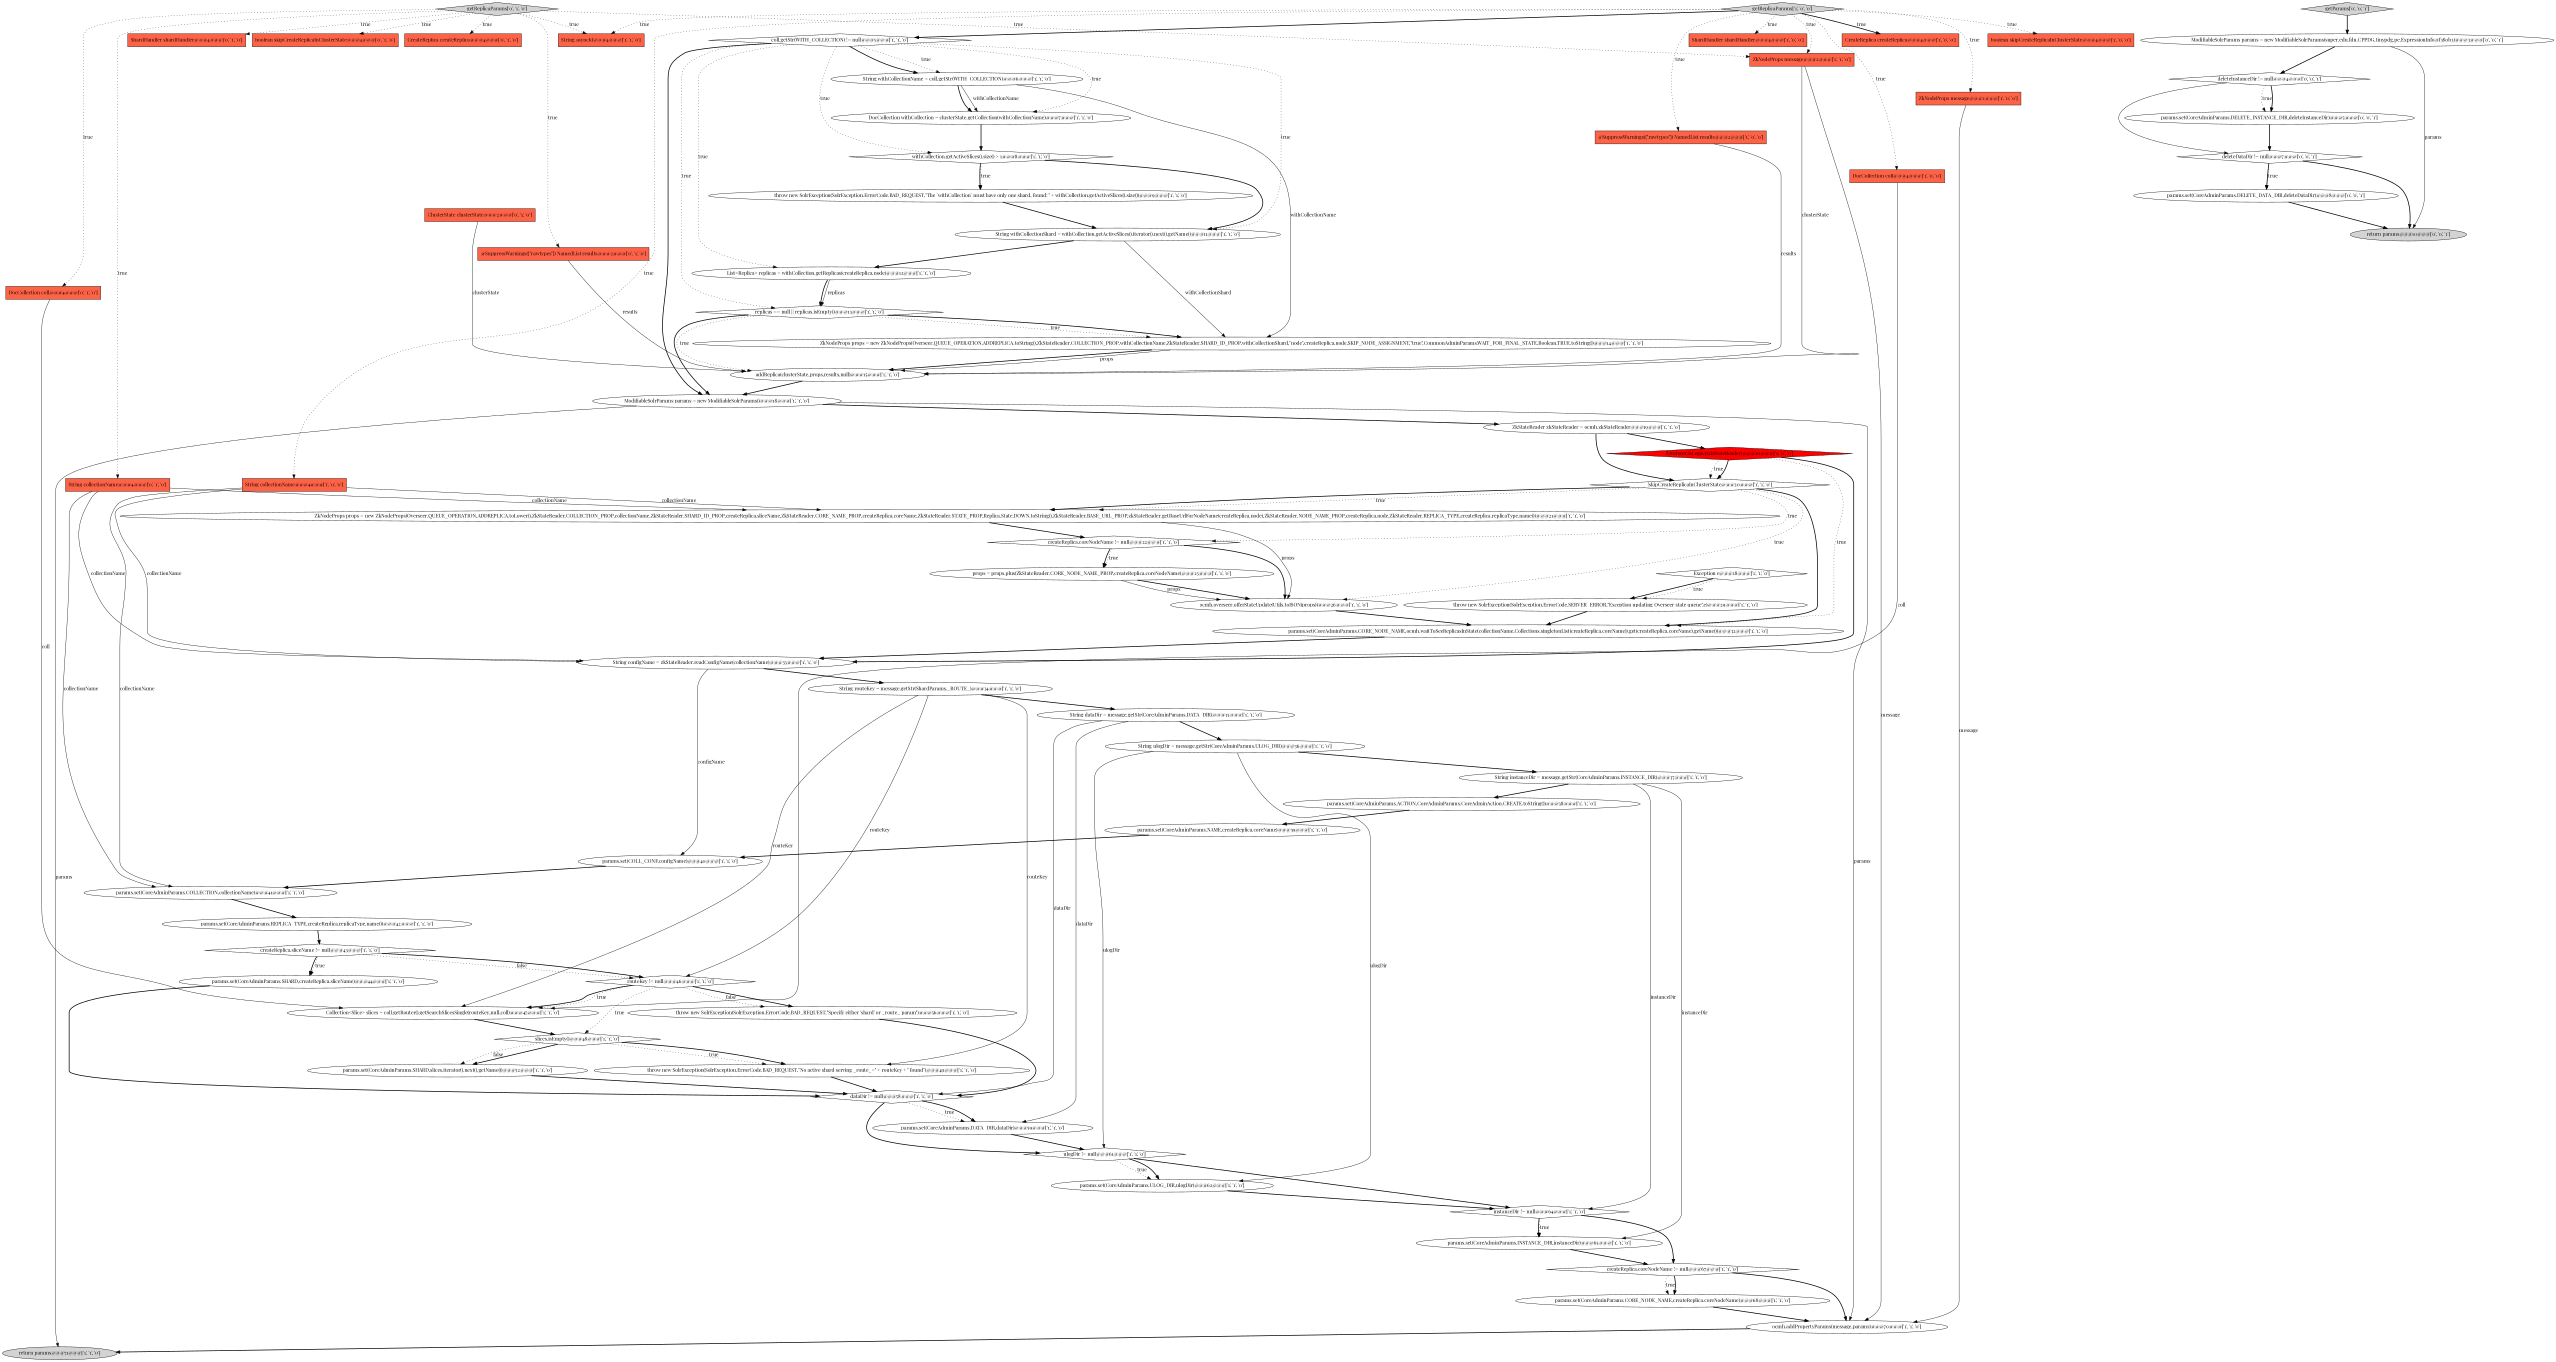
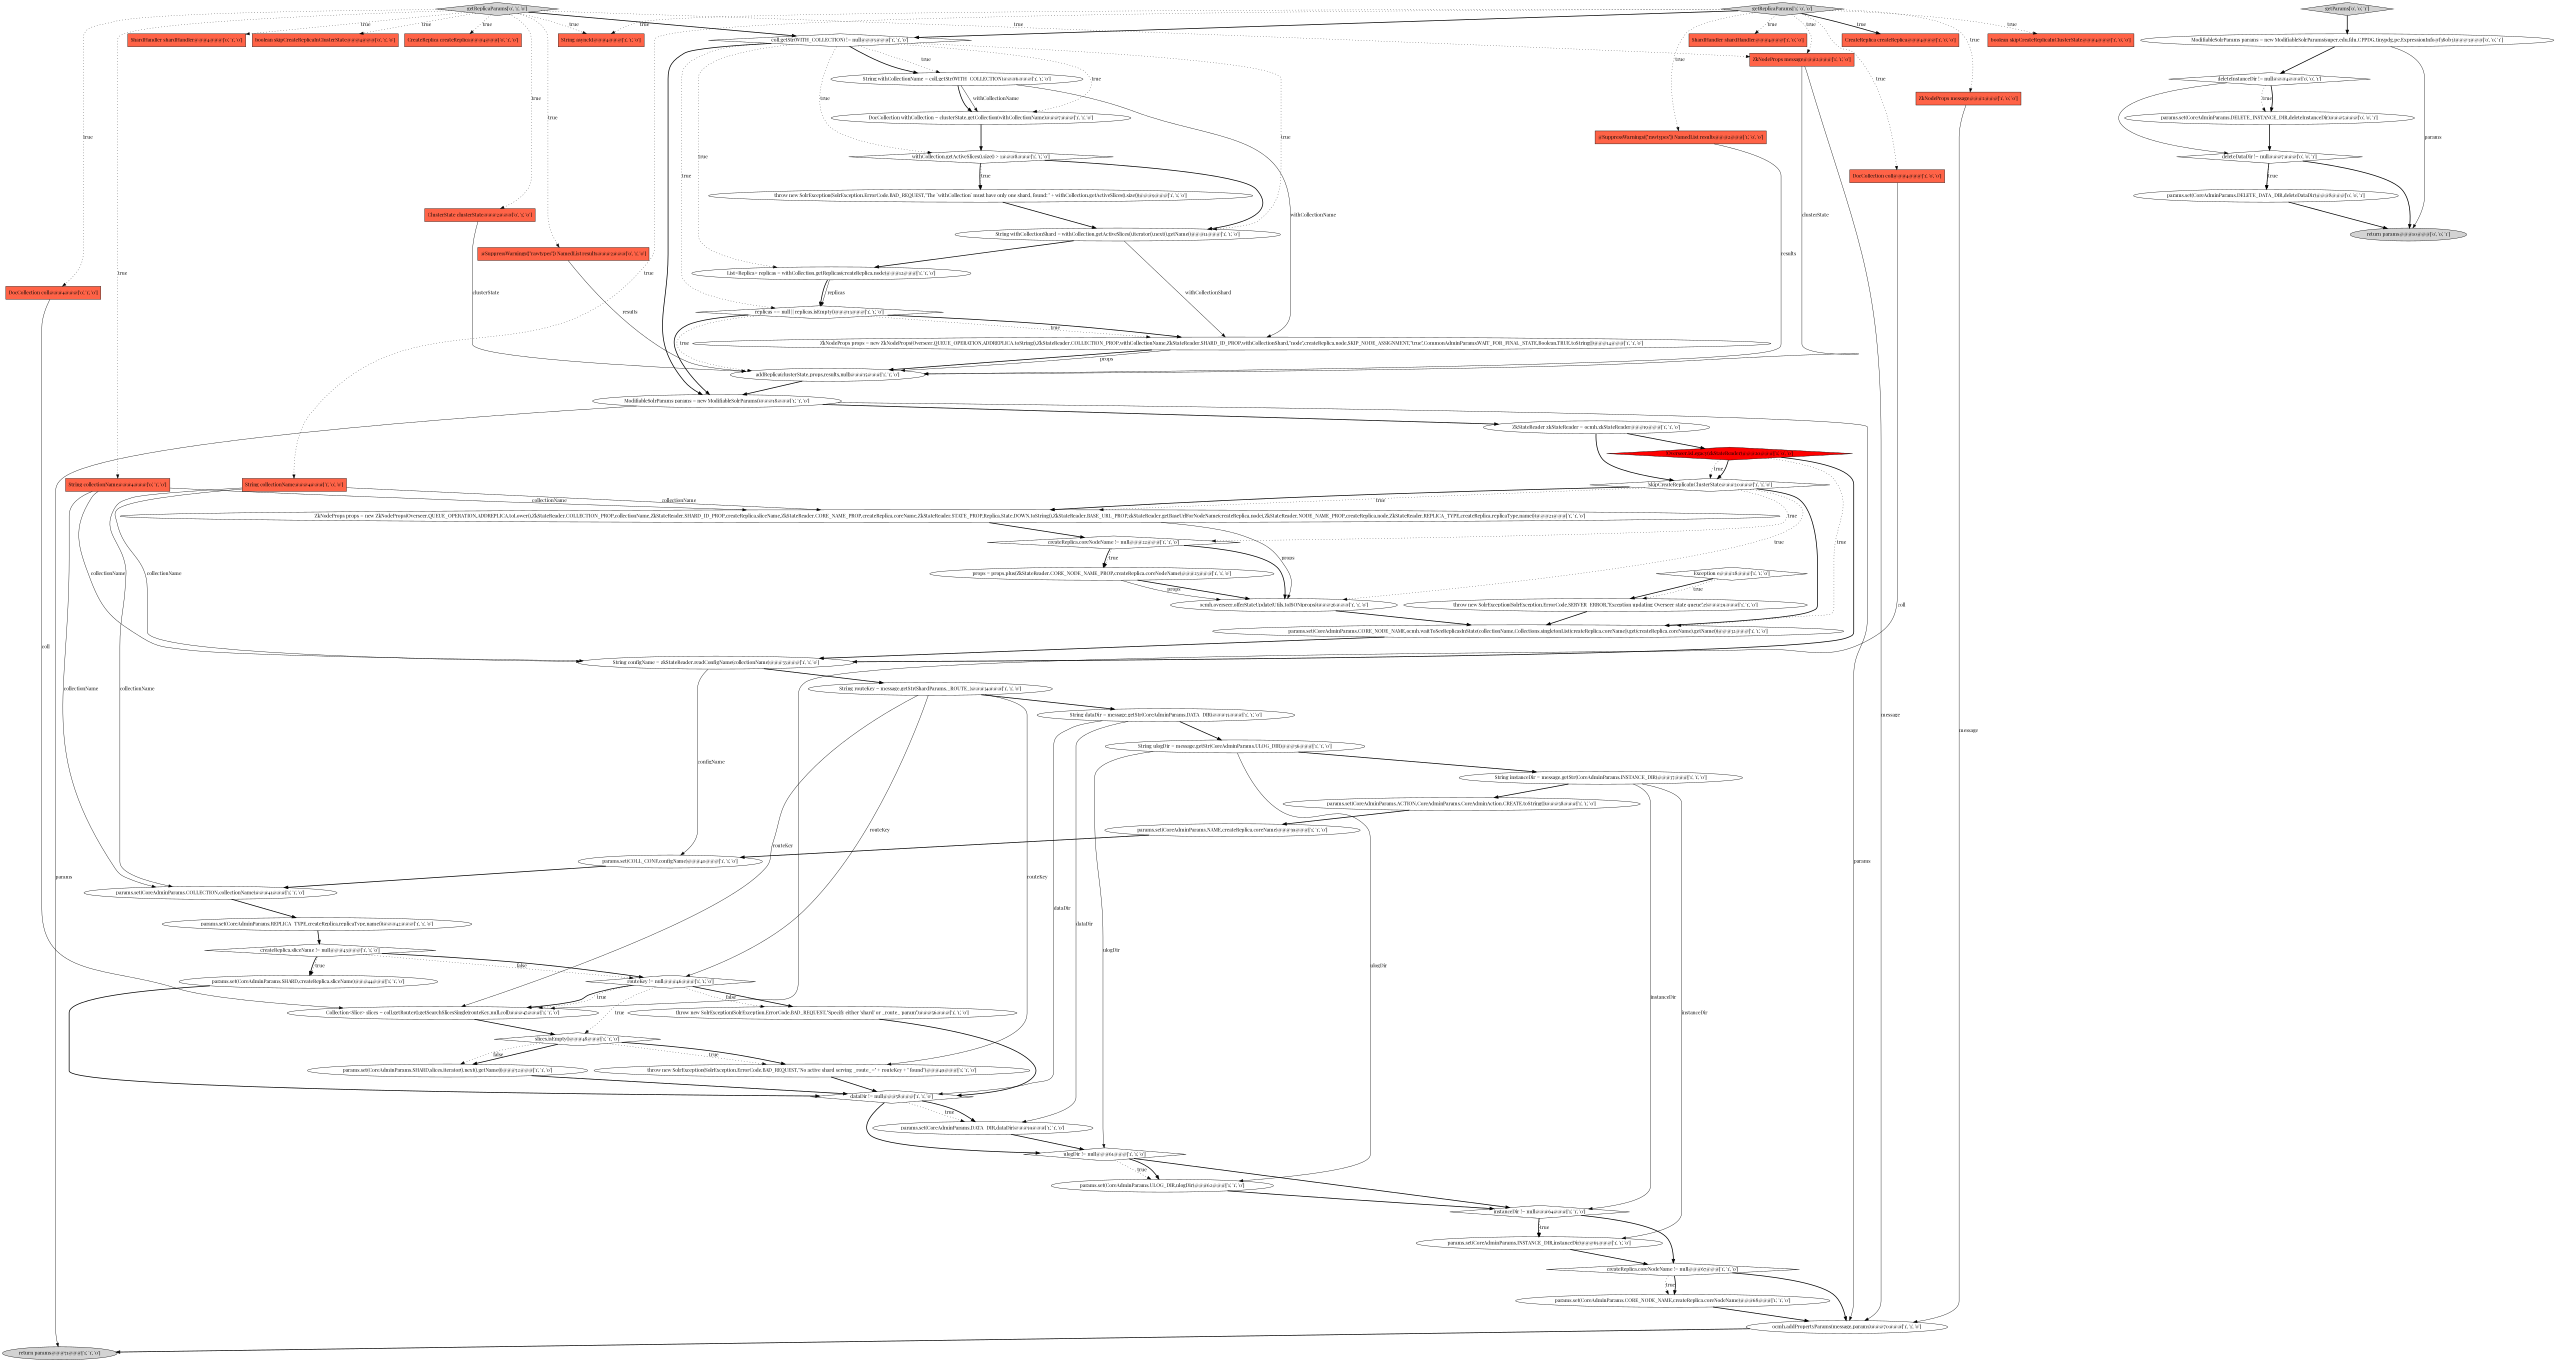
none -> (660, 24)
none -> (531, 112)
